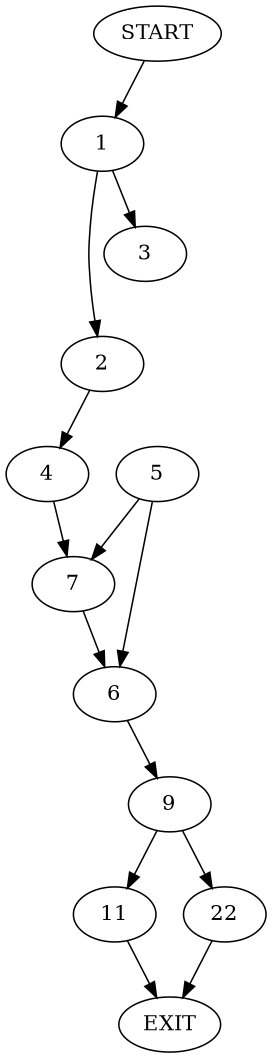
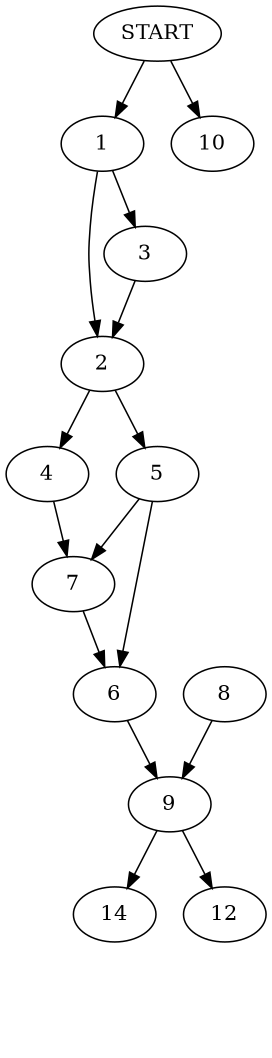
none -> (213, 144)
none -> (127, 302)
none -> (126, 412)
none -> (225, 694)
(115, 914) -> (115, 914)
(225, 914) -> (225, 914)
(170, 1025) -> none
